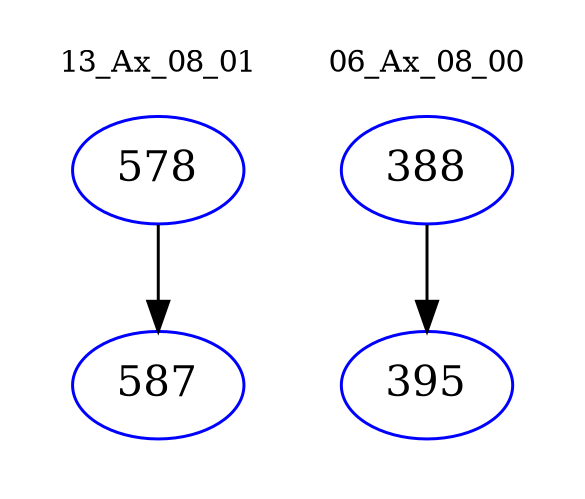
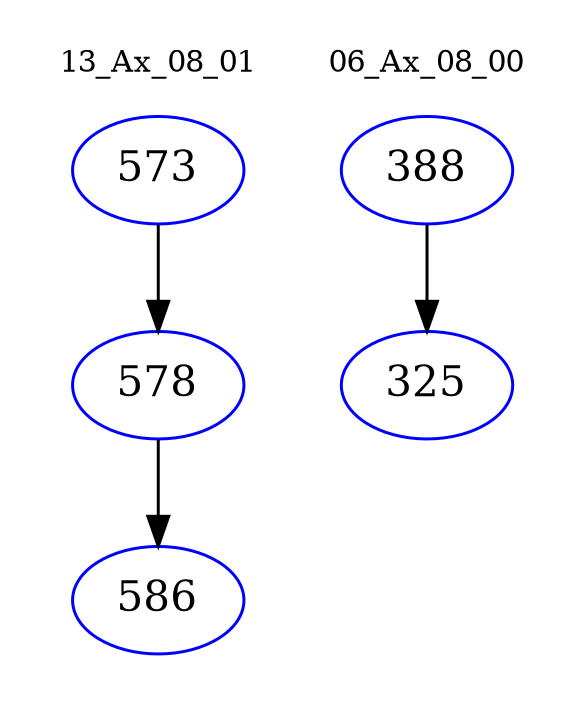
none -> (158, 170)
(158, 385) -> (158, 600)
(427, 385) -> (427, 385)
